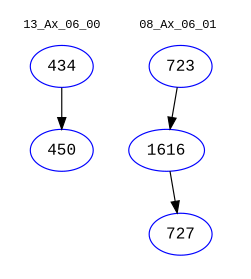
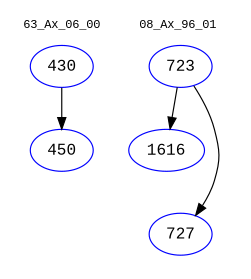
(62, 25) -> (62, 25)
(178, 25) -> (178, 25)
(62, 66) -> (62, 66)
(173, 186) -> (218, 145)
